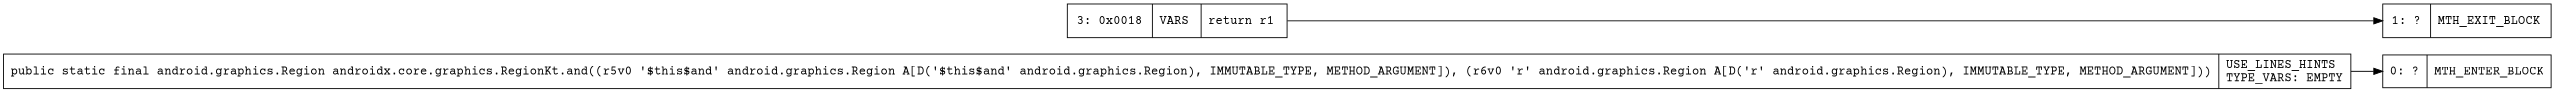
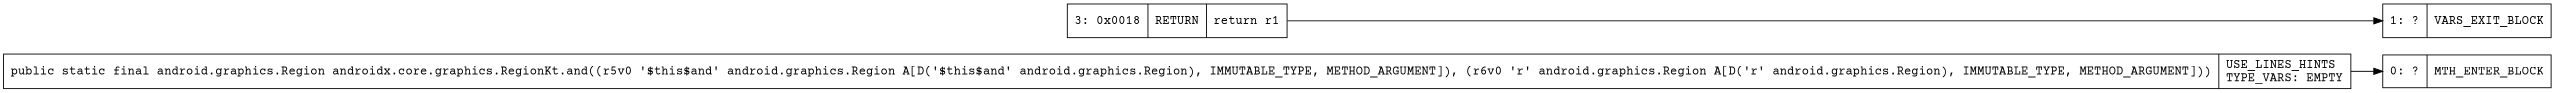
(1175, 20) -> (1177, 20)
(2489, 20) -> (2489, 20)
